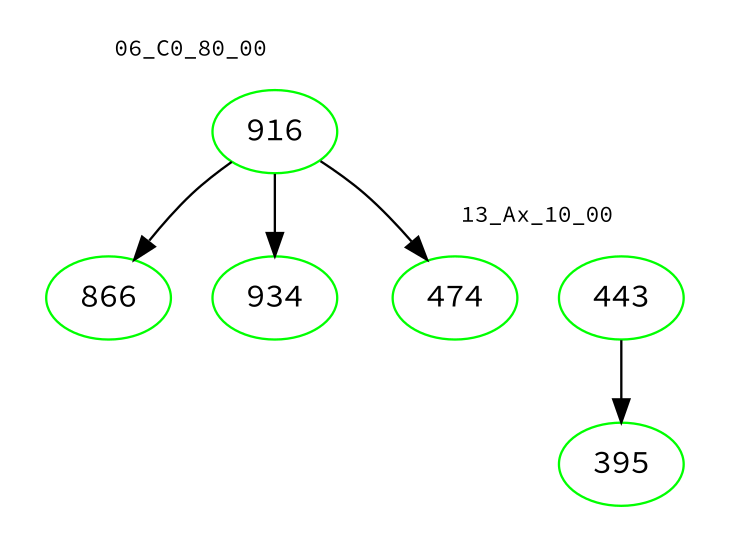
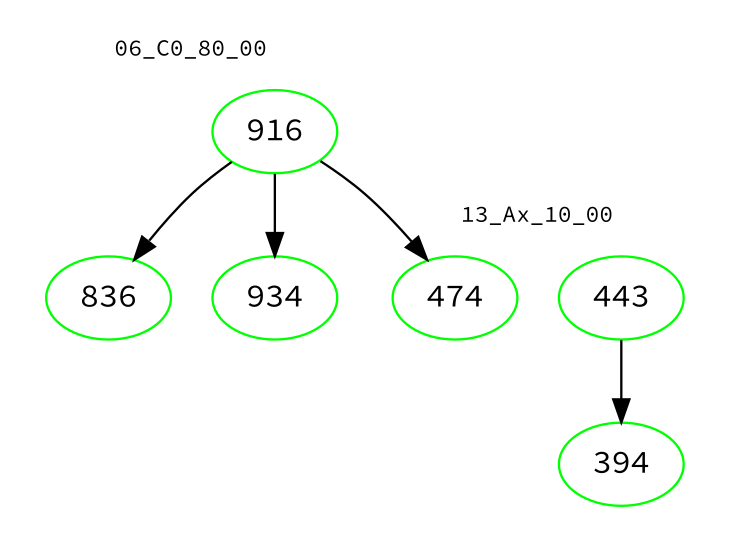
(109, 298) -> (109, 298)
(621, 464) -> (621, 464)
